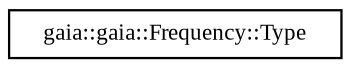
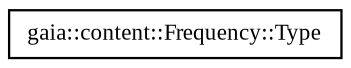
(175, 34) -> (175, 34)
